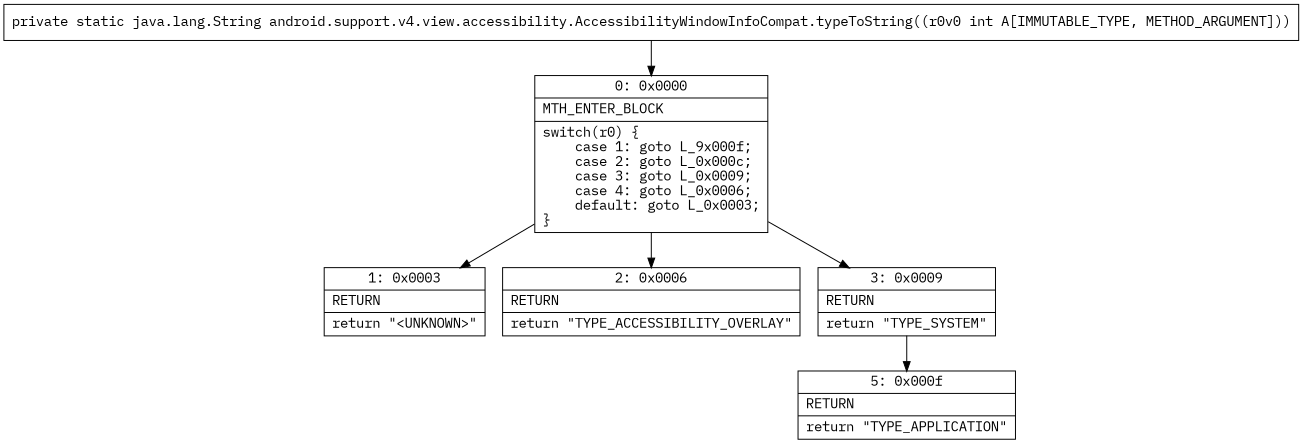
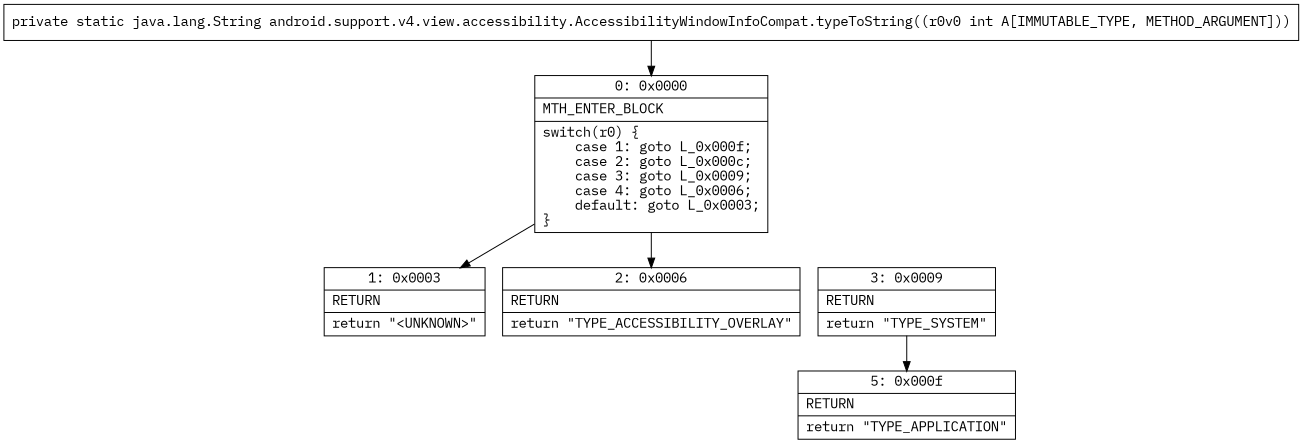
(647, 147) -> (647, 147)
(805, 242) -> none
